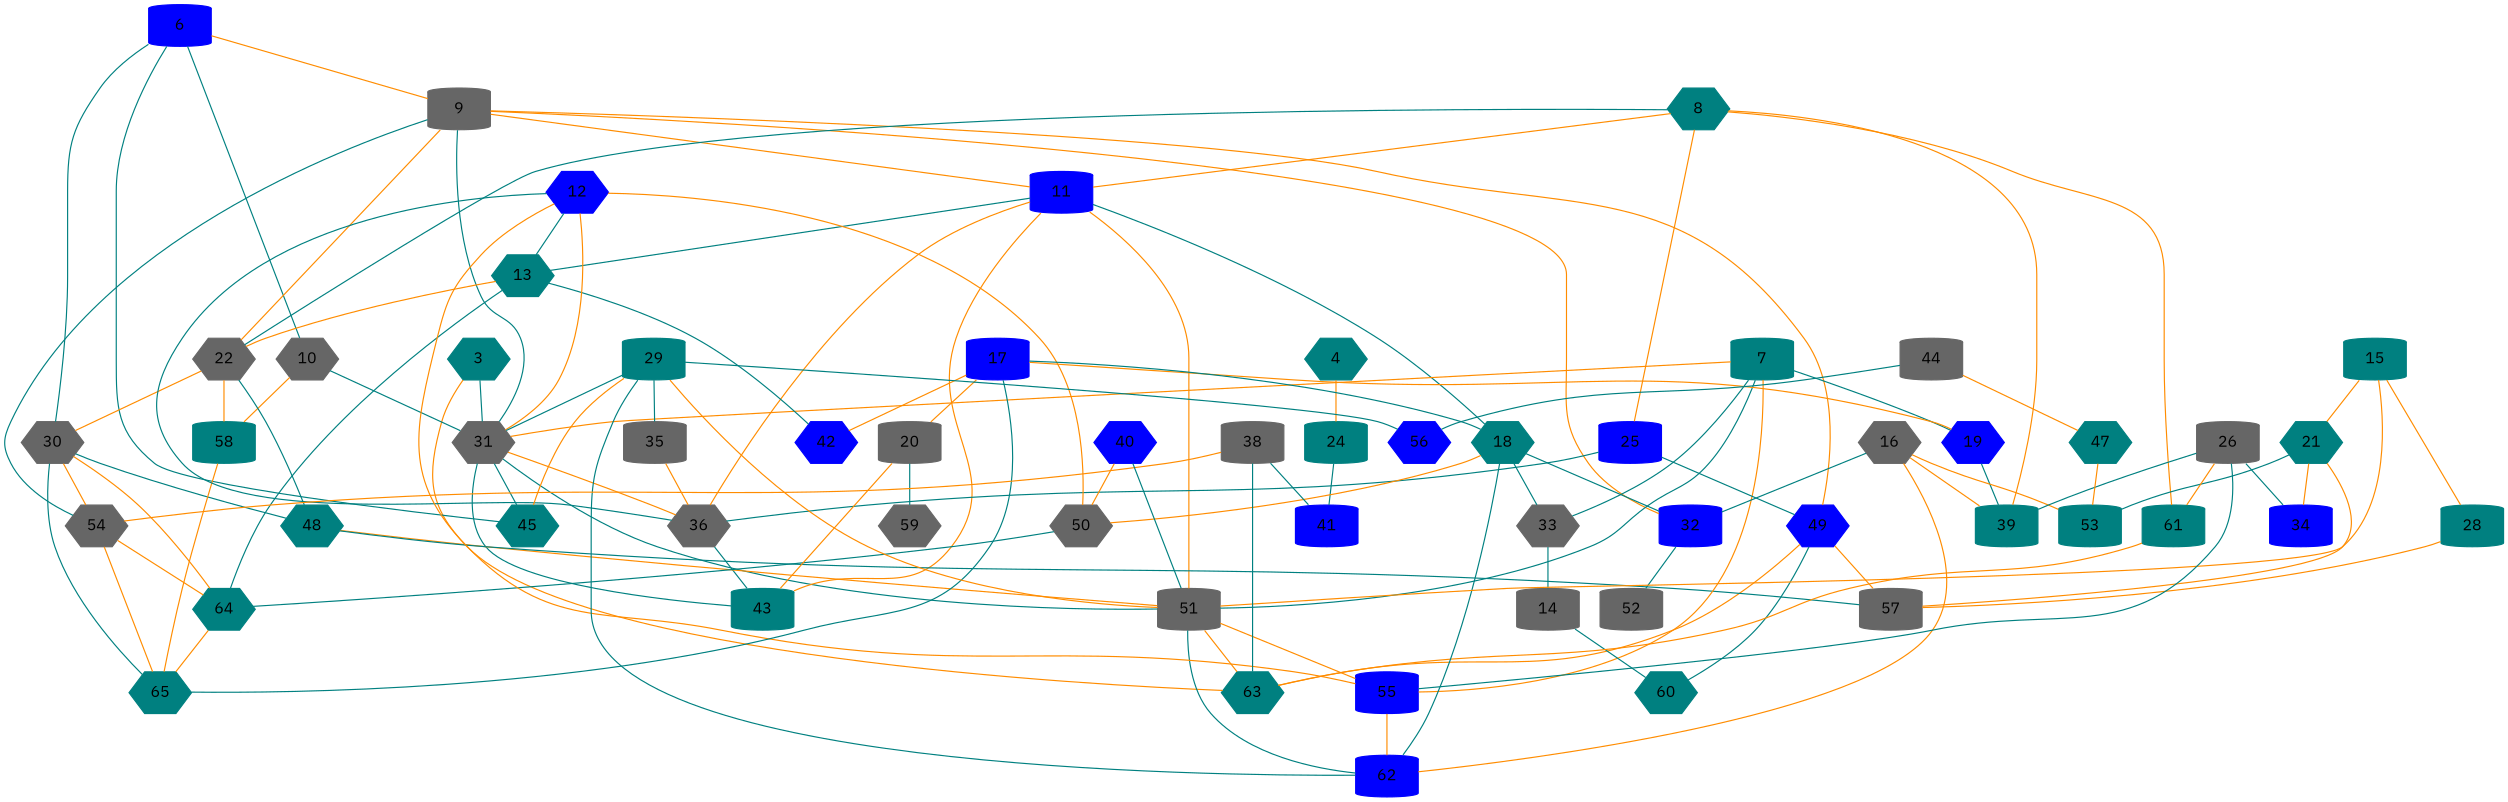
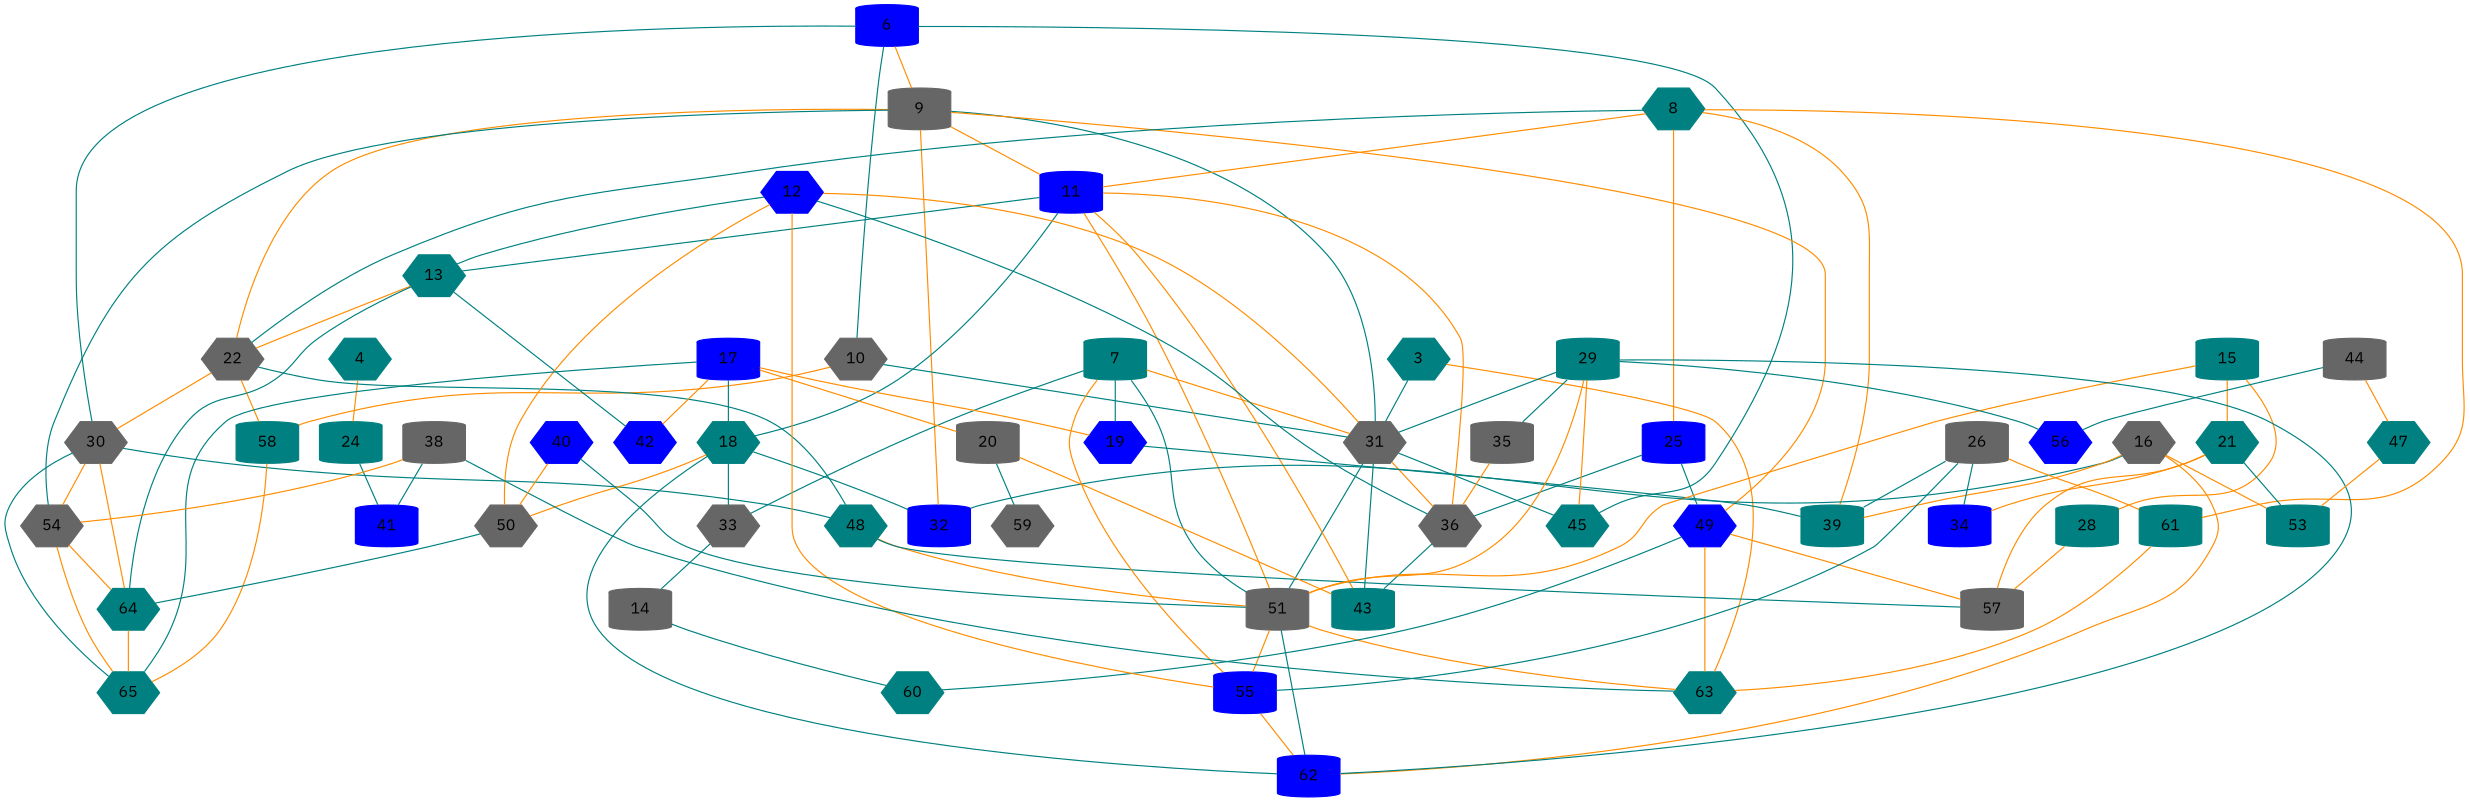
(1631, 609) -> none
